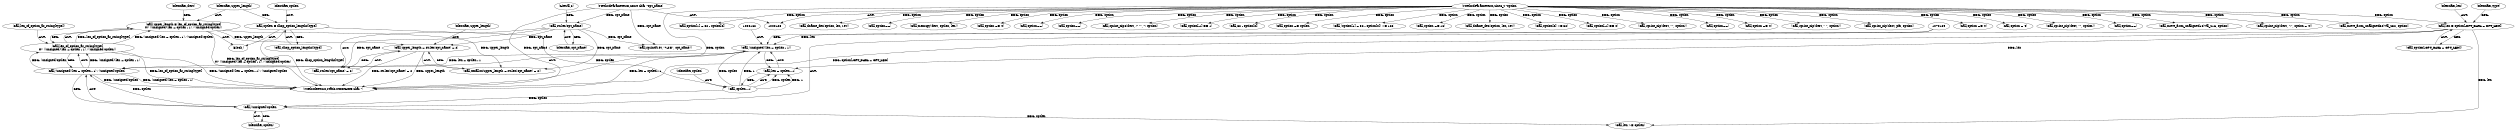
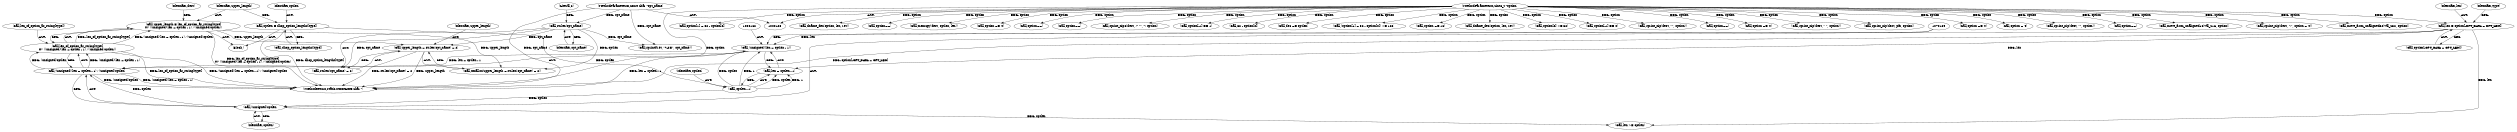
(1293, 26) -> (1293, 26)
(609, 48) -> (609, 48)
